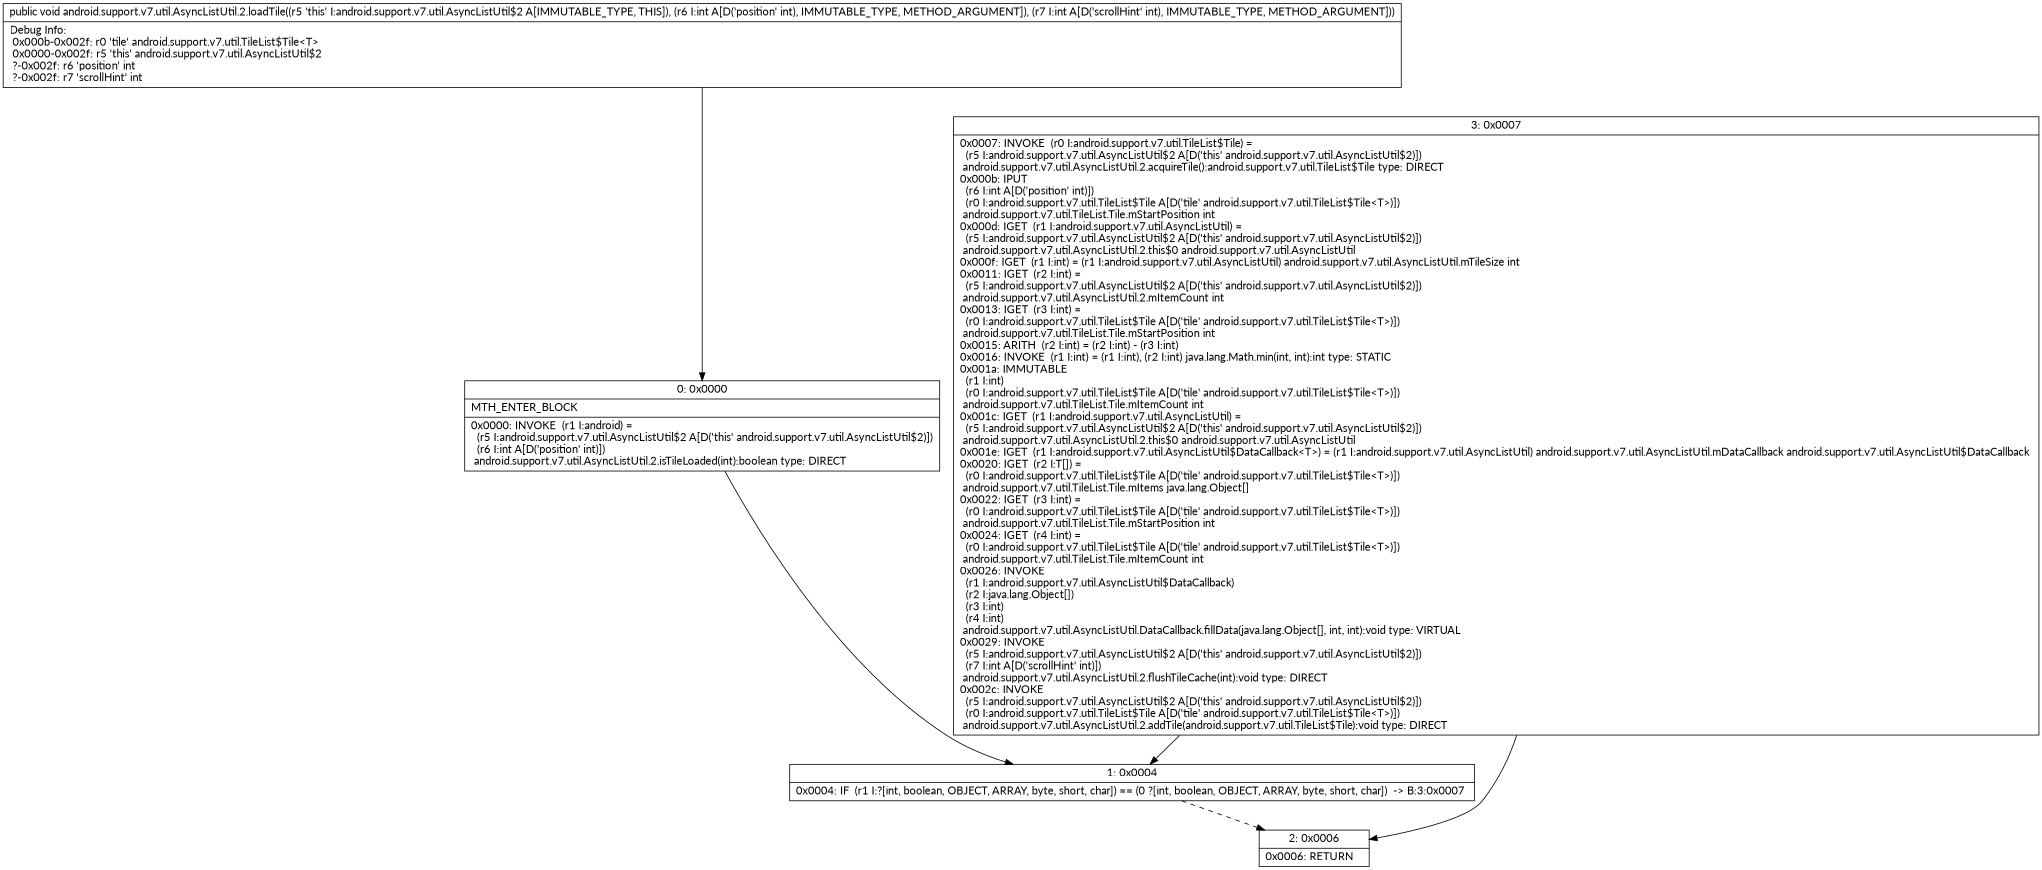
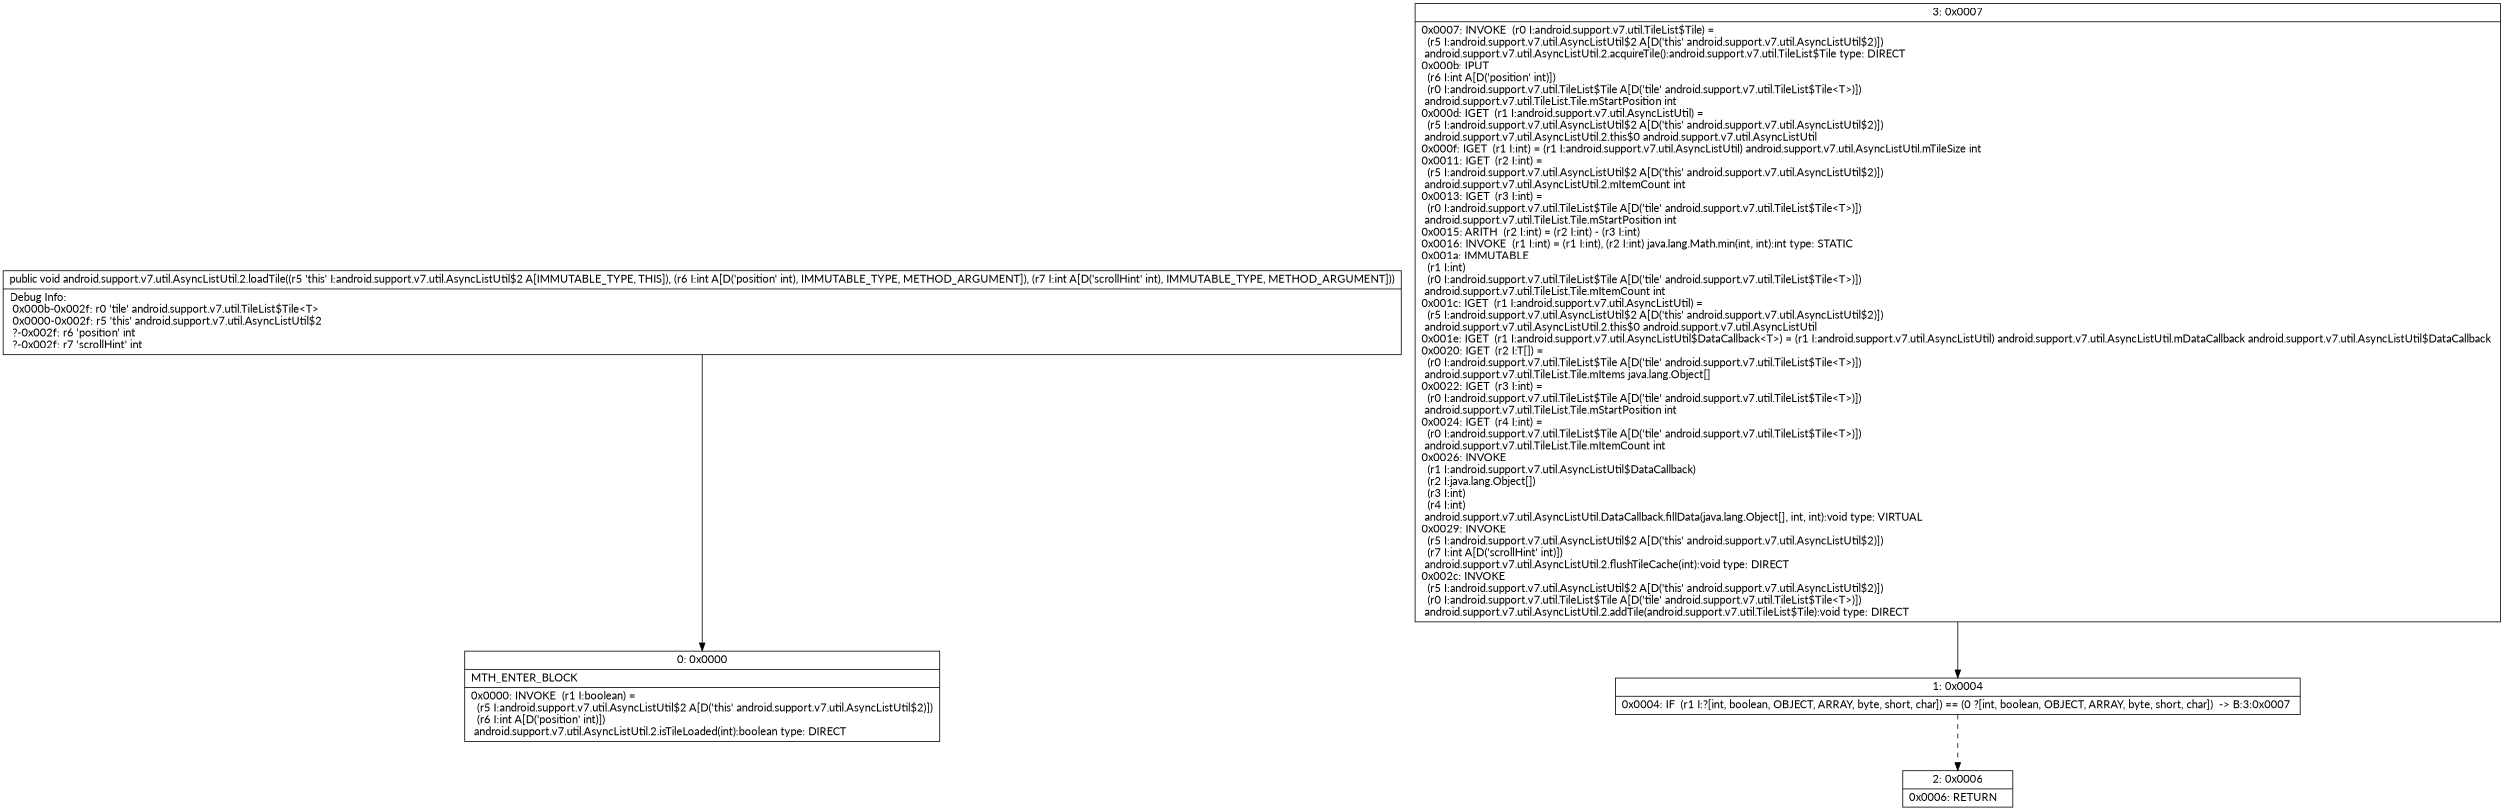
(553, 426) -> (555, 696)
(841, 641) -> none
(1467, 812) -> none
